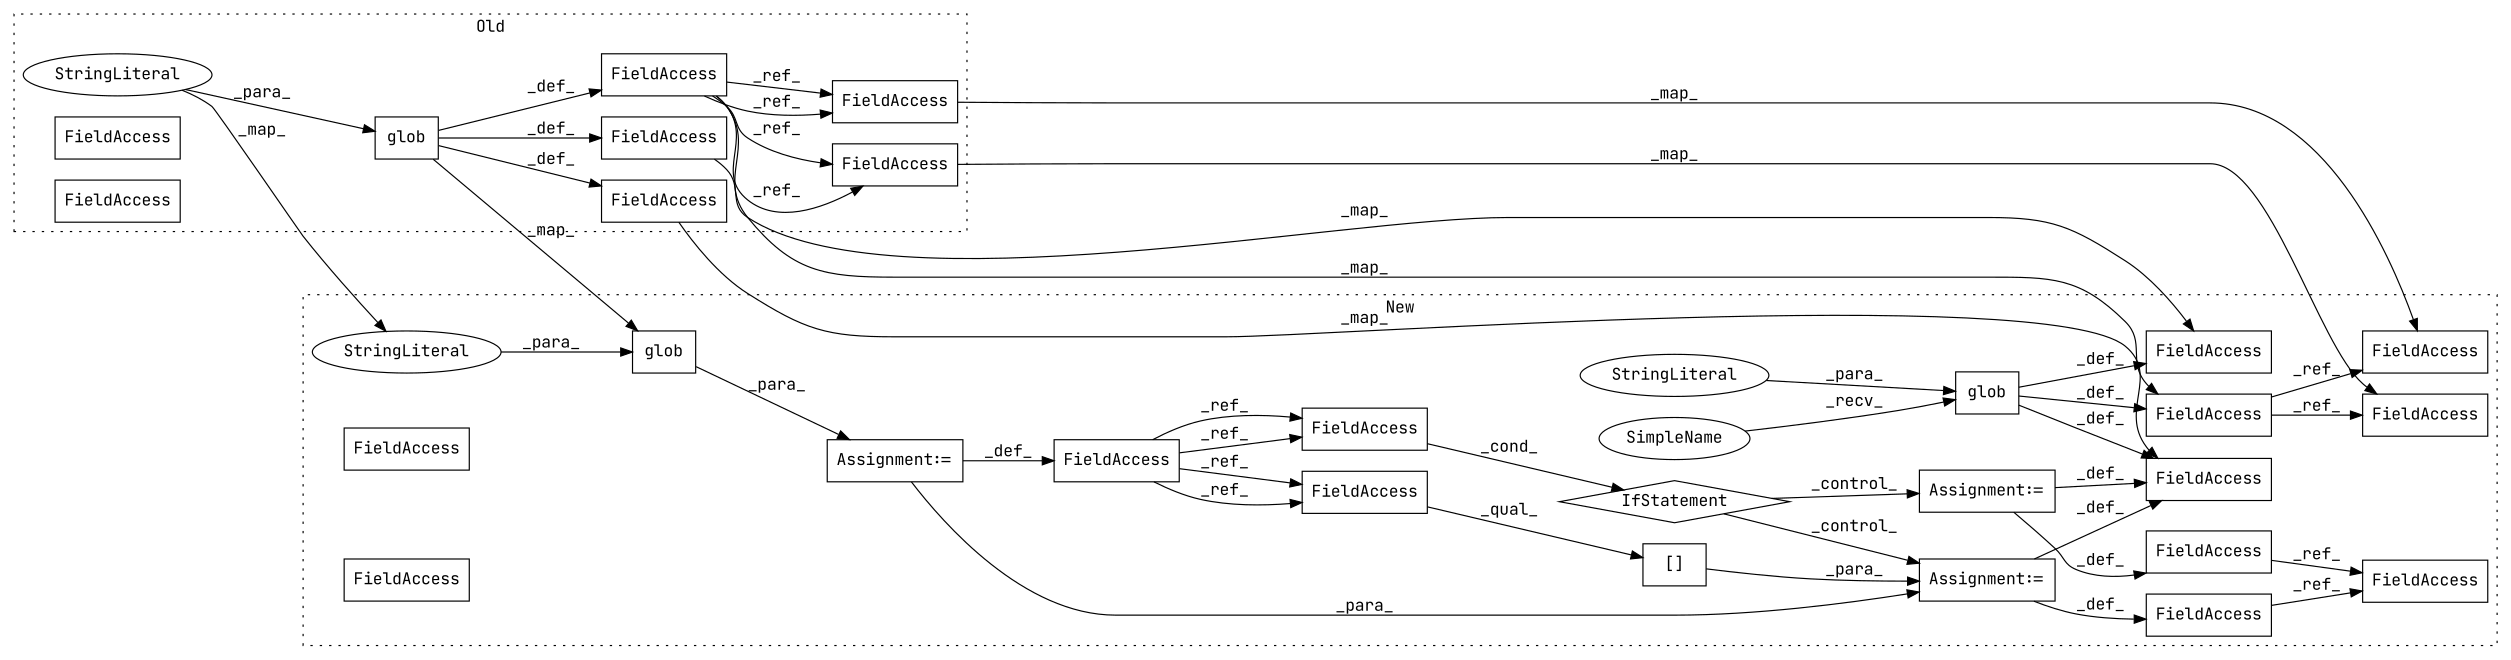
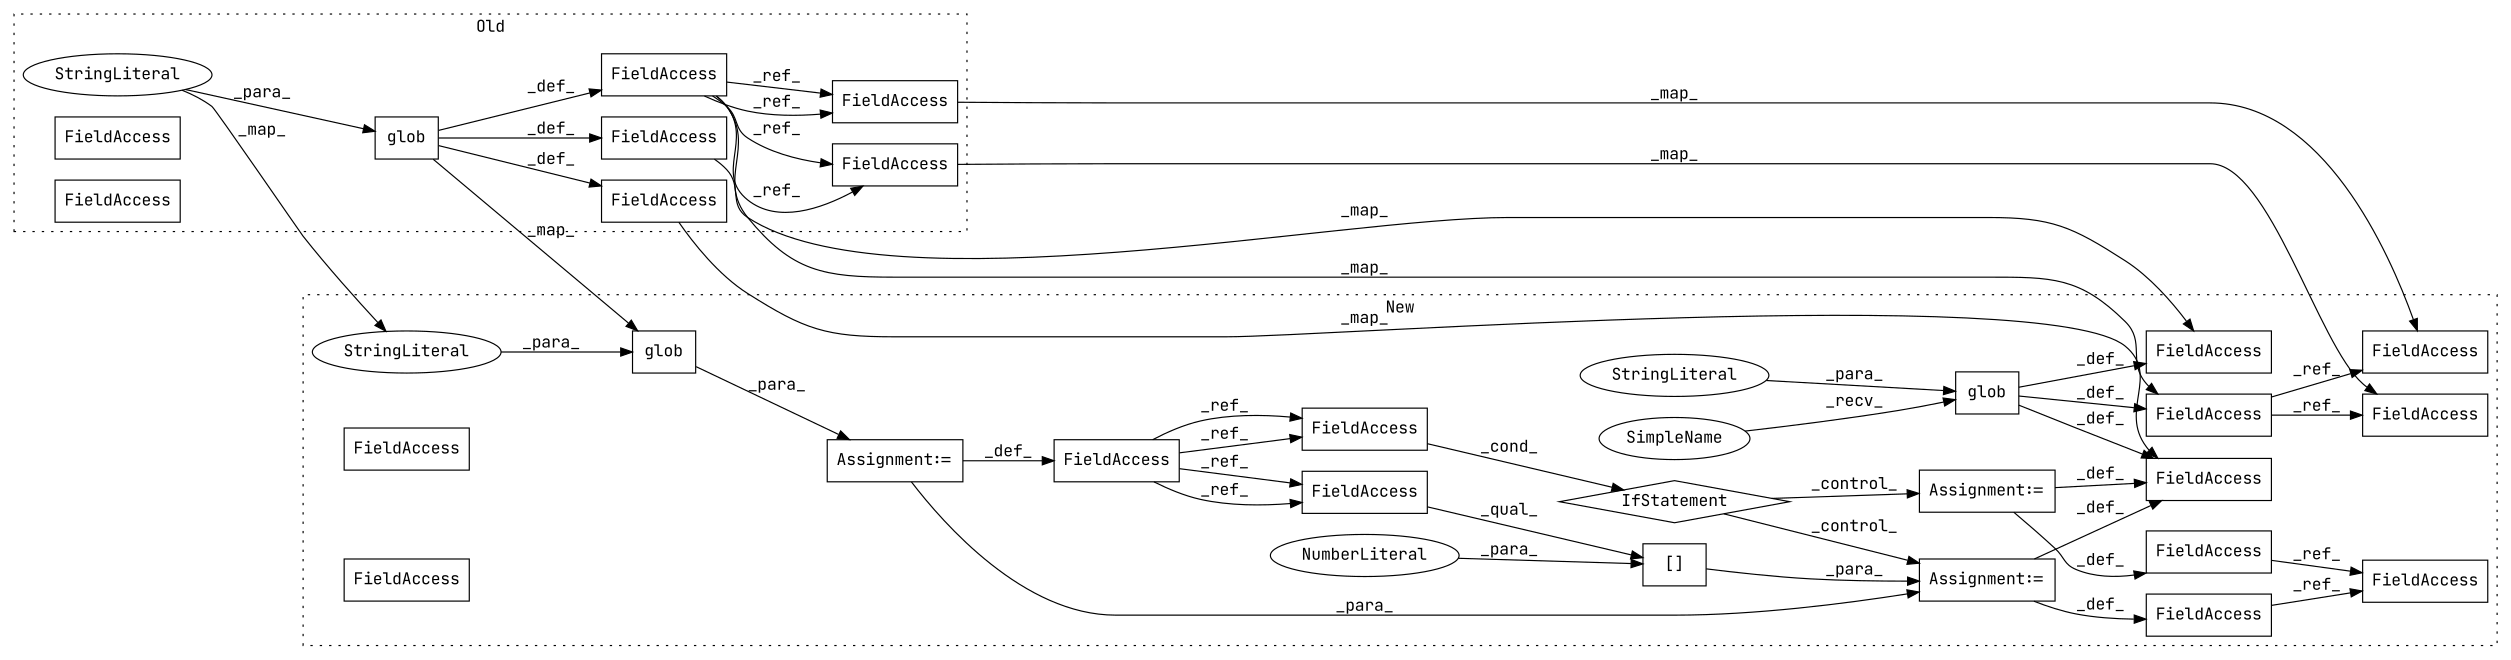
none -> (1365, 555)
